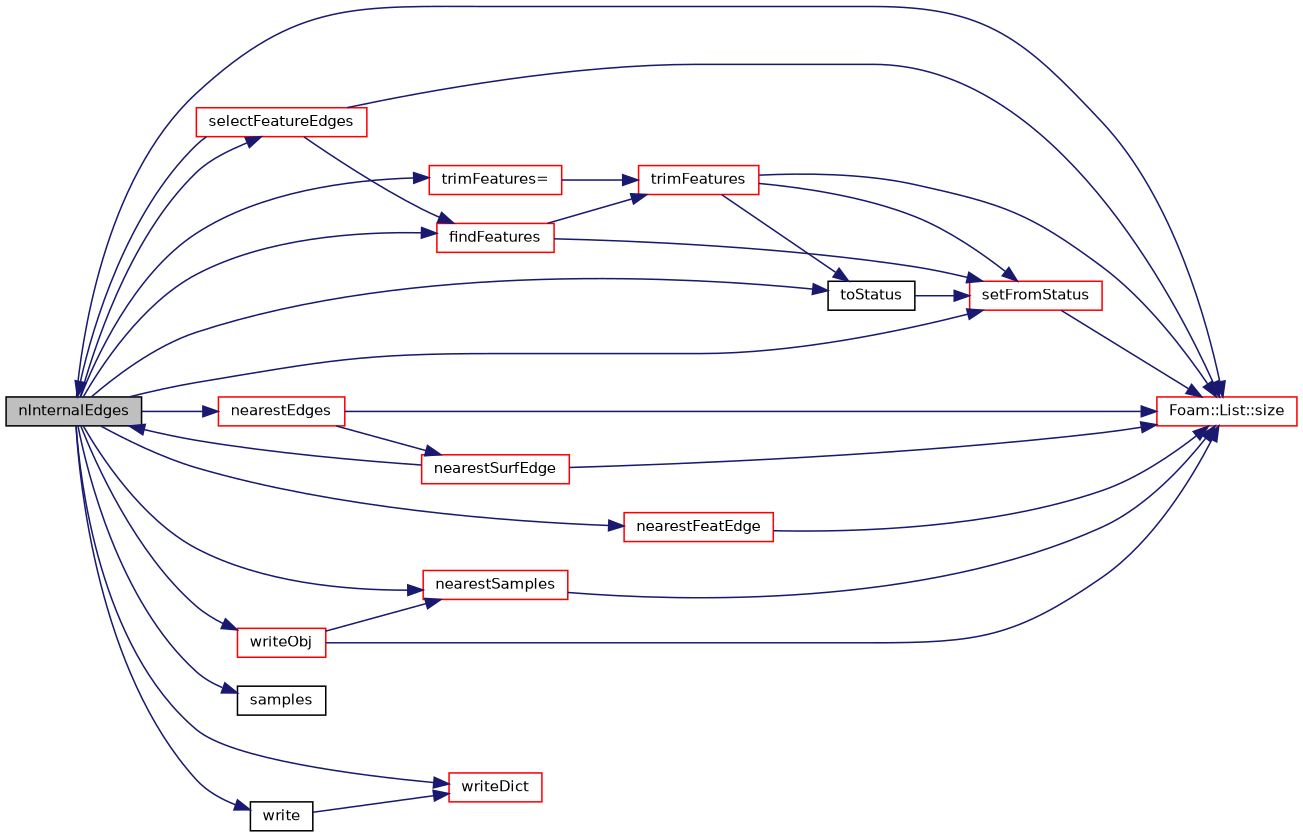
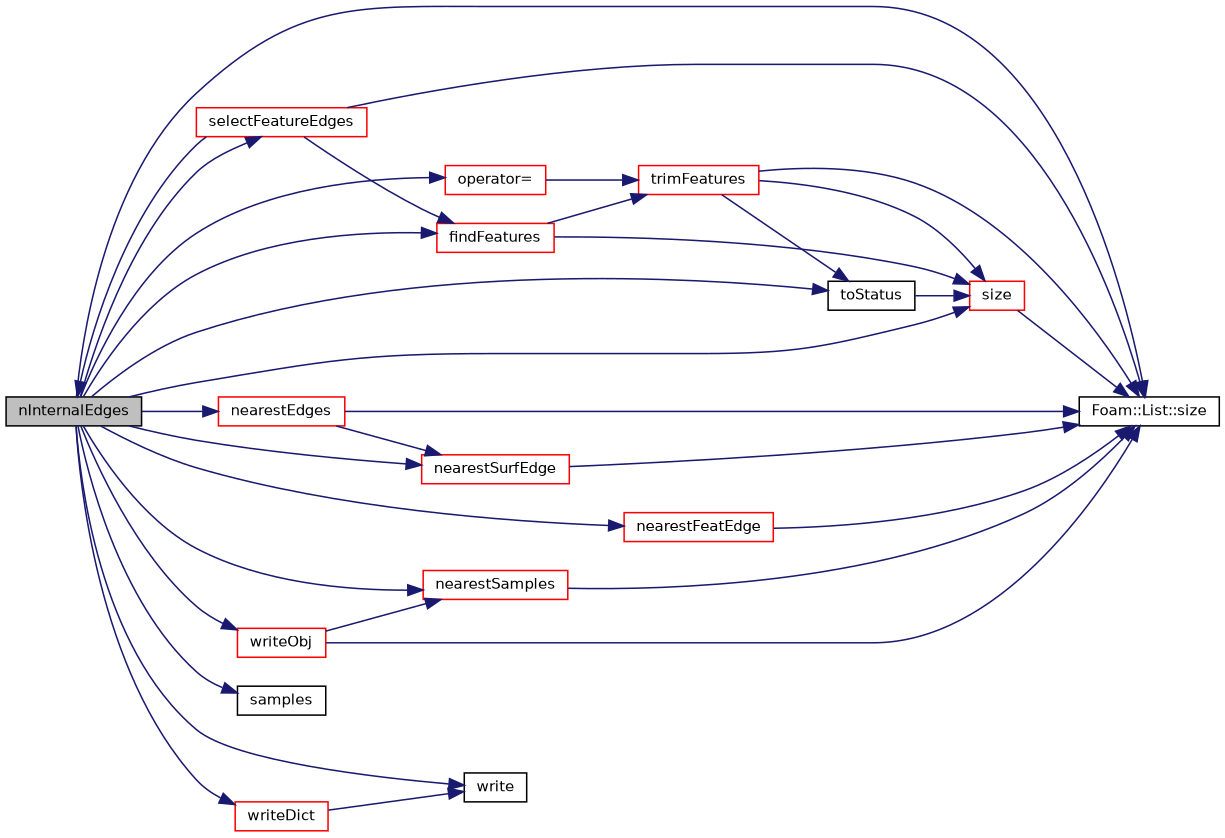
(495, 180) -> (495, 180)
(1036, 296) -> (997, 296)
(1227, 411) -> (1149, 411)
(282, 452) -> (267, 450)
(373, 804) -> (388, 802)
